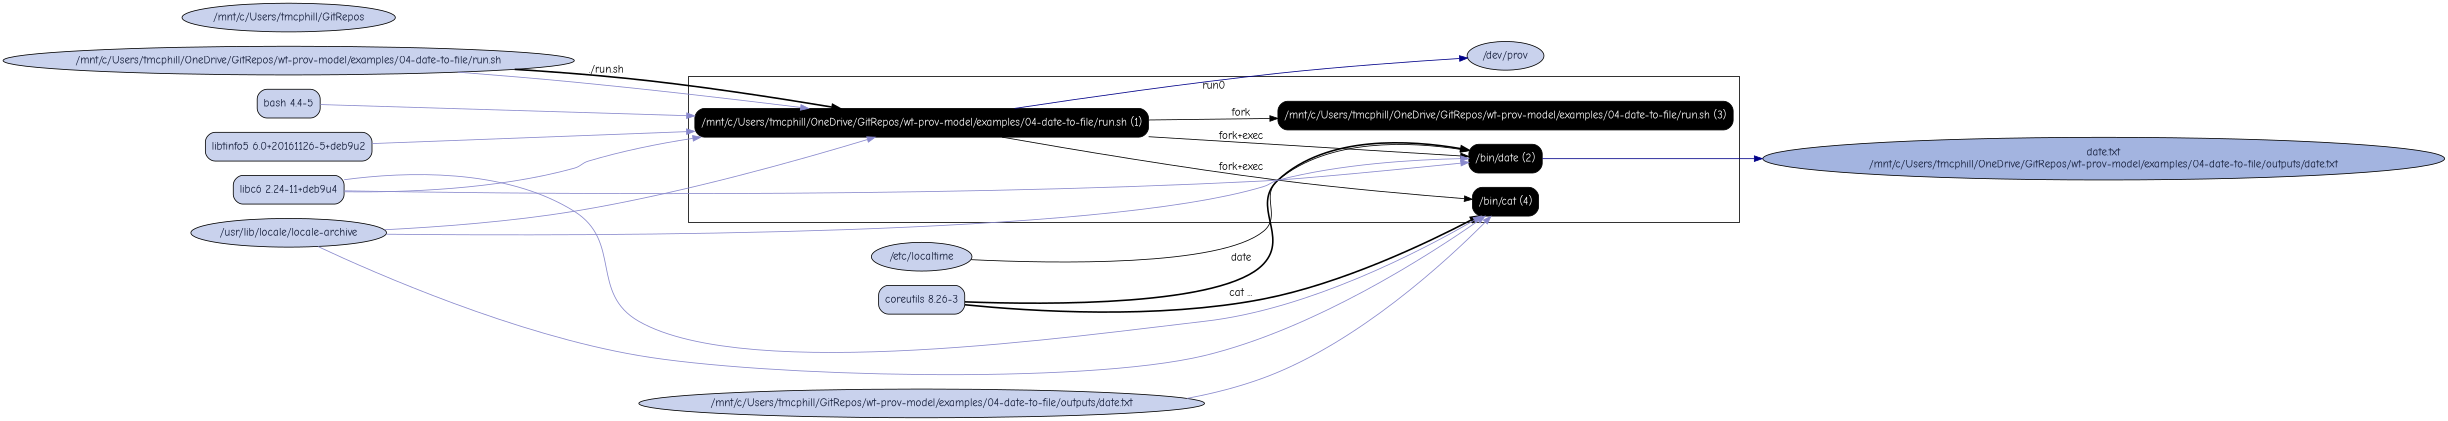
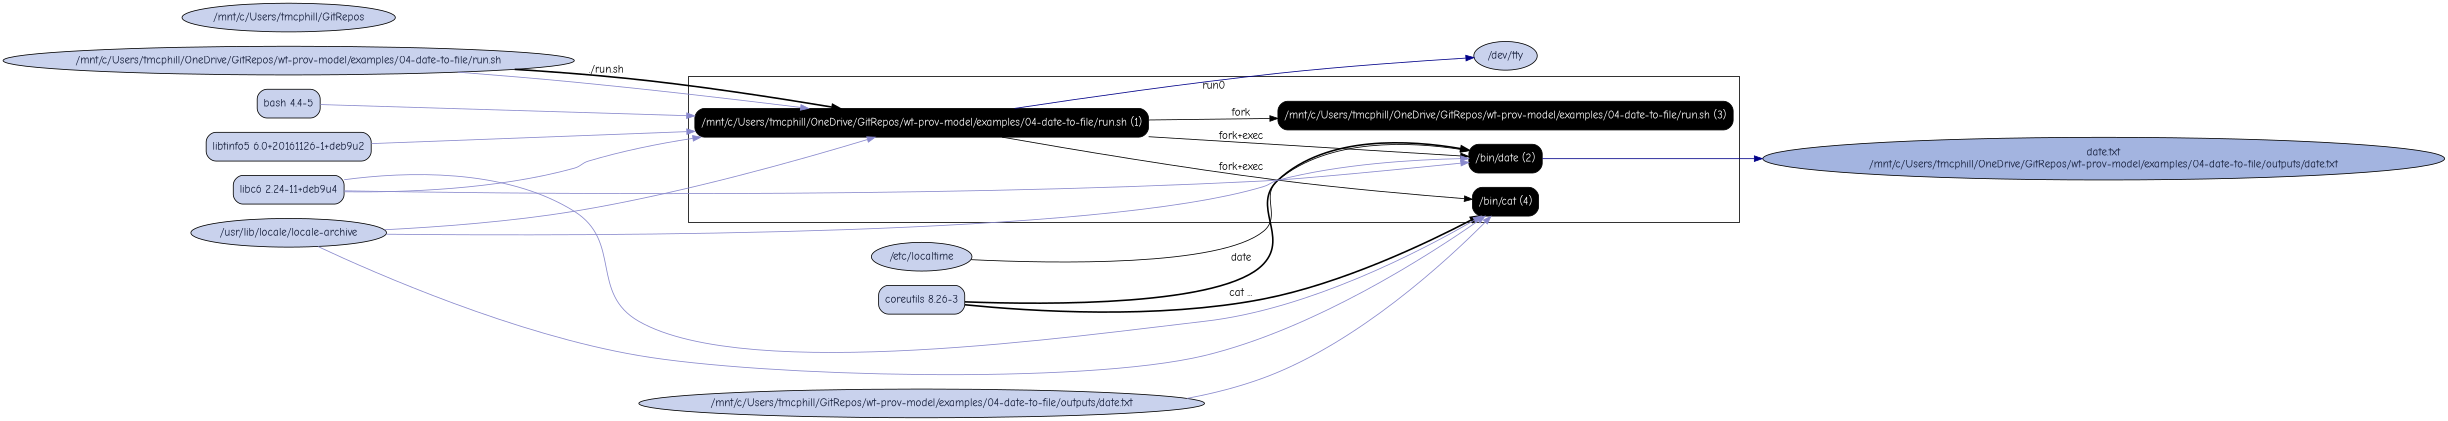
(1506, 56) -> (1506, 56)
(289, 147) -> (289, 147)
